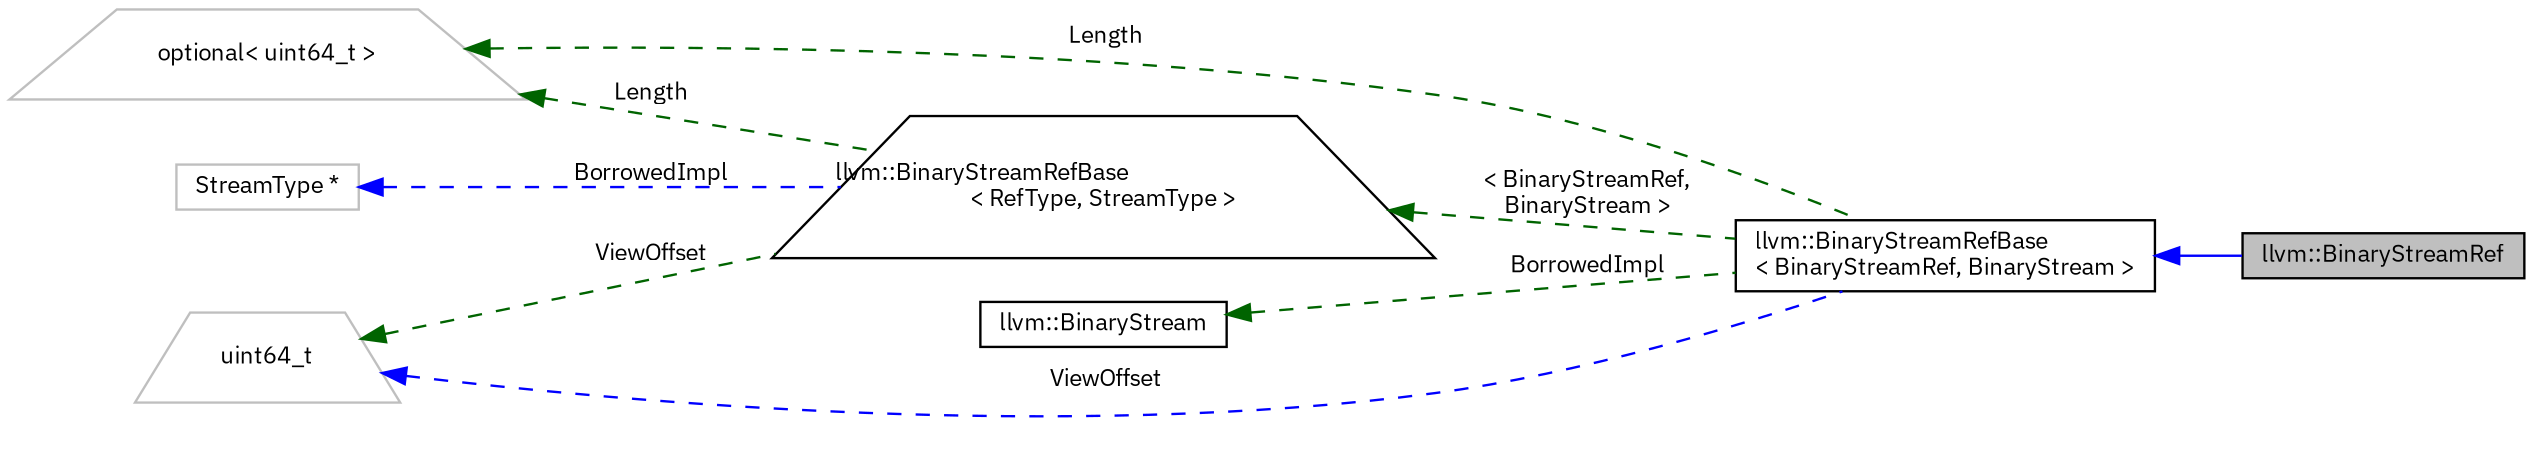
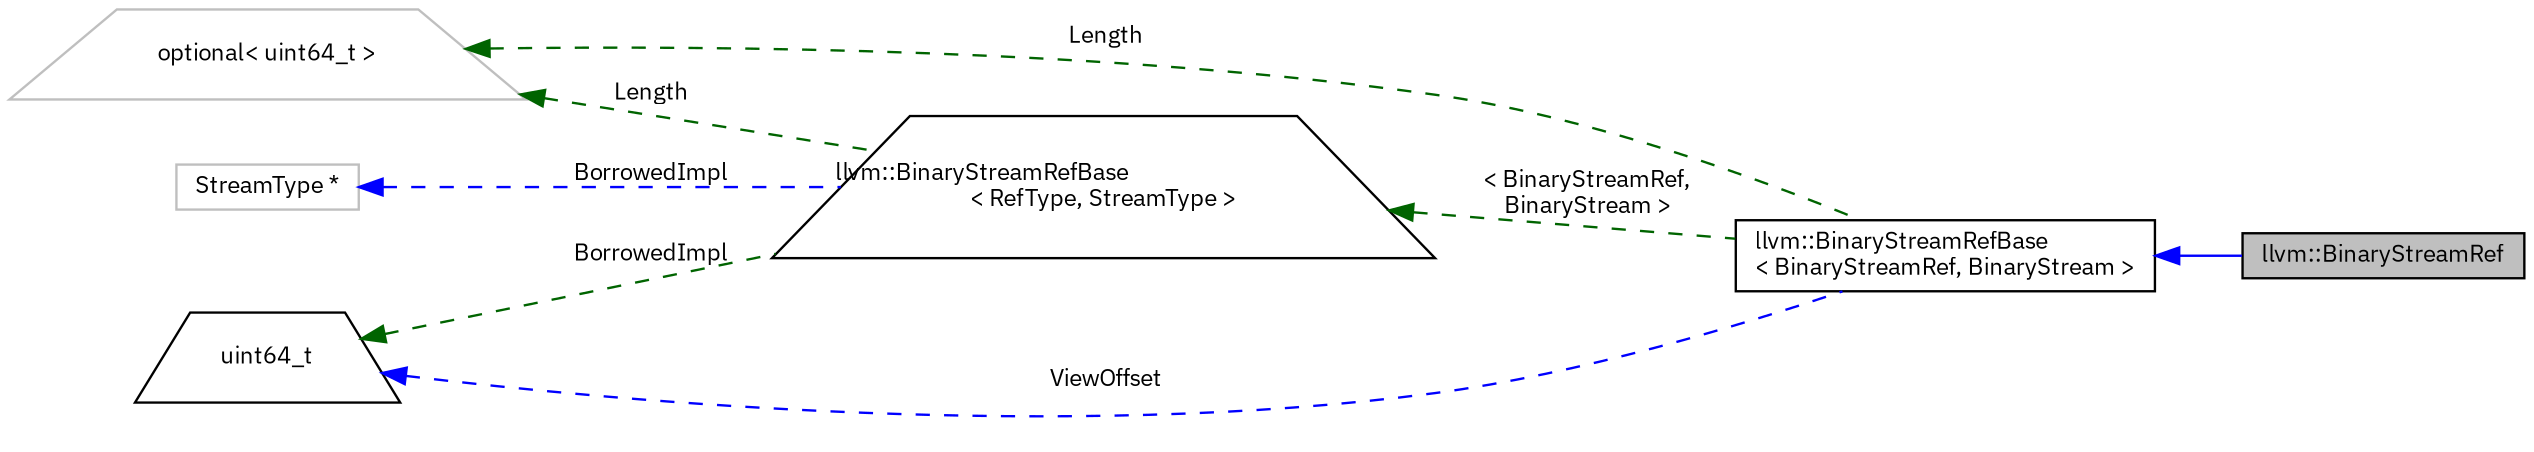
(649, 255) -> (649, 255)
(1104, 324) -> none
(268, 358) -> (268, 358)
